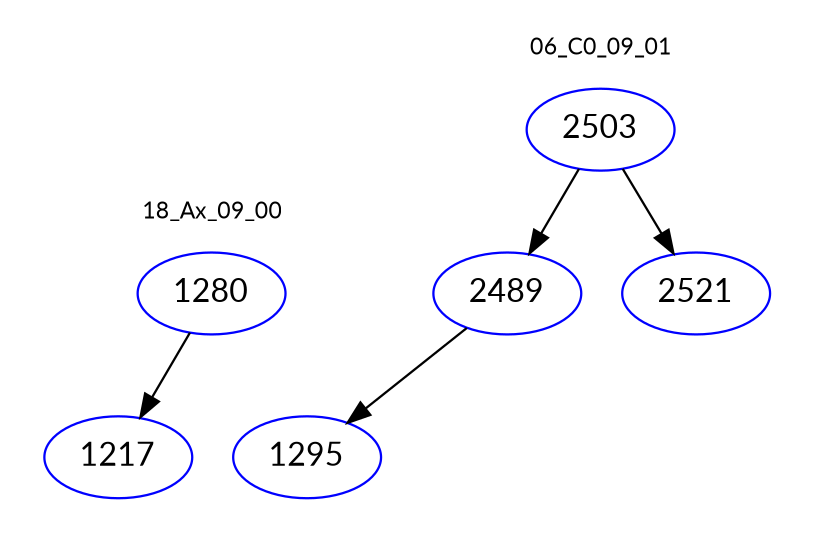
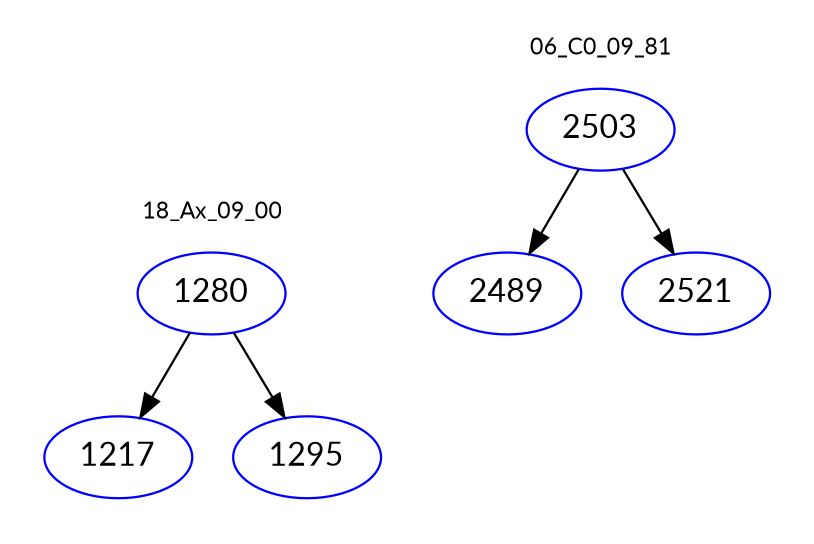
(602, 49) -> (602, 49)
(416, 368) -> (253, 365)
